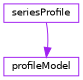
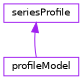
(48, 35) -> (35, 45)
